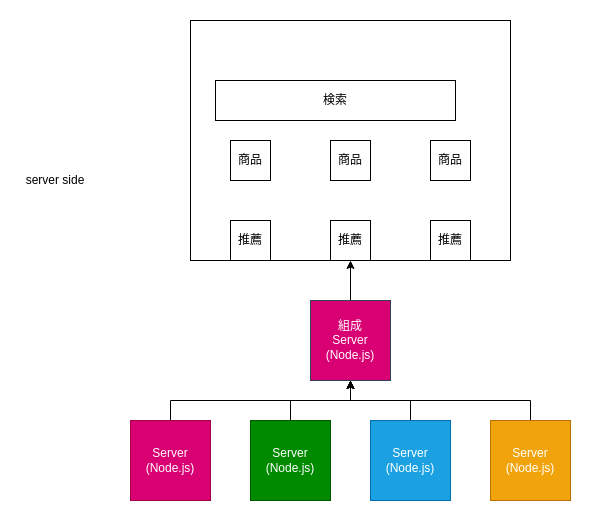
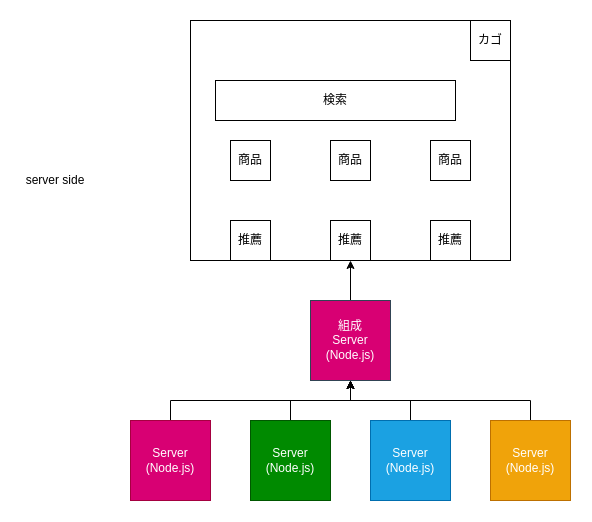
none -> (491, 41)
